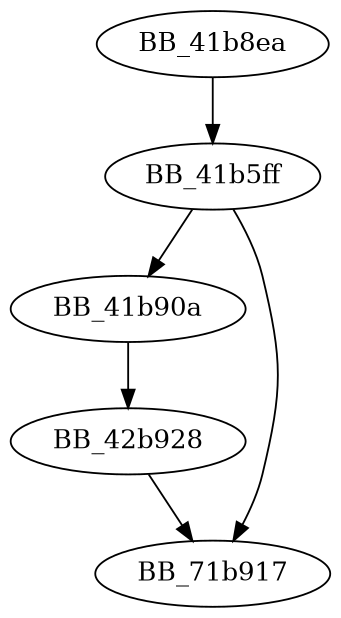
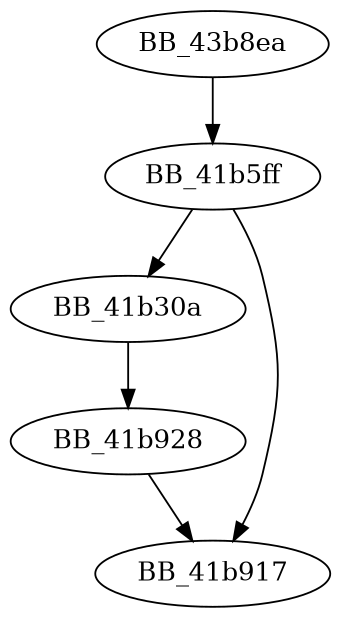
(213, 44) -> (213, 44)
(128, 309) -> (128, 309)
(128, 441) -> (128, 441)
(213, 574) -> (213, 574)
